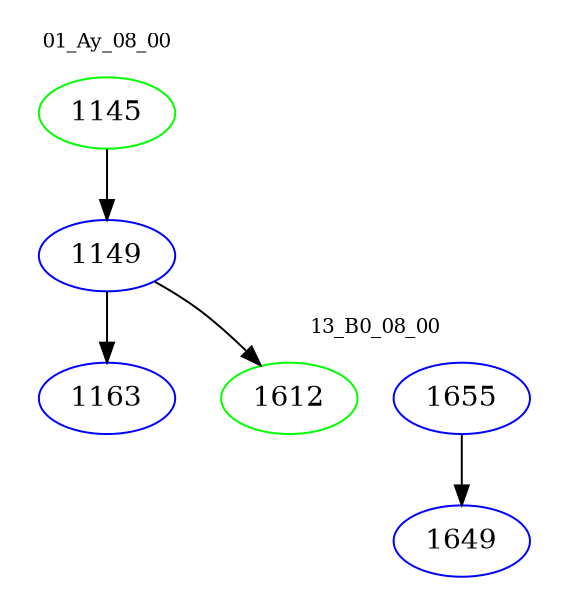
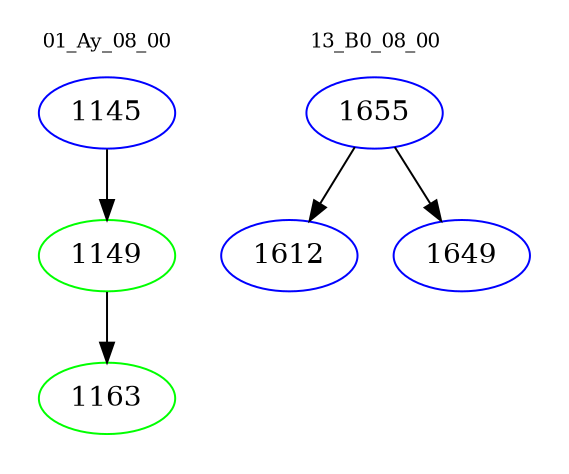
(107, 113) -> (107, 113)
(107, 256) -> (107, 256)
(218, 325) -> (338, 175)
(107, 398) -> (107, 398)
(289, 398) -> (289, 256)
